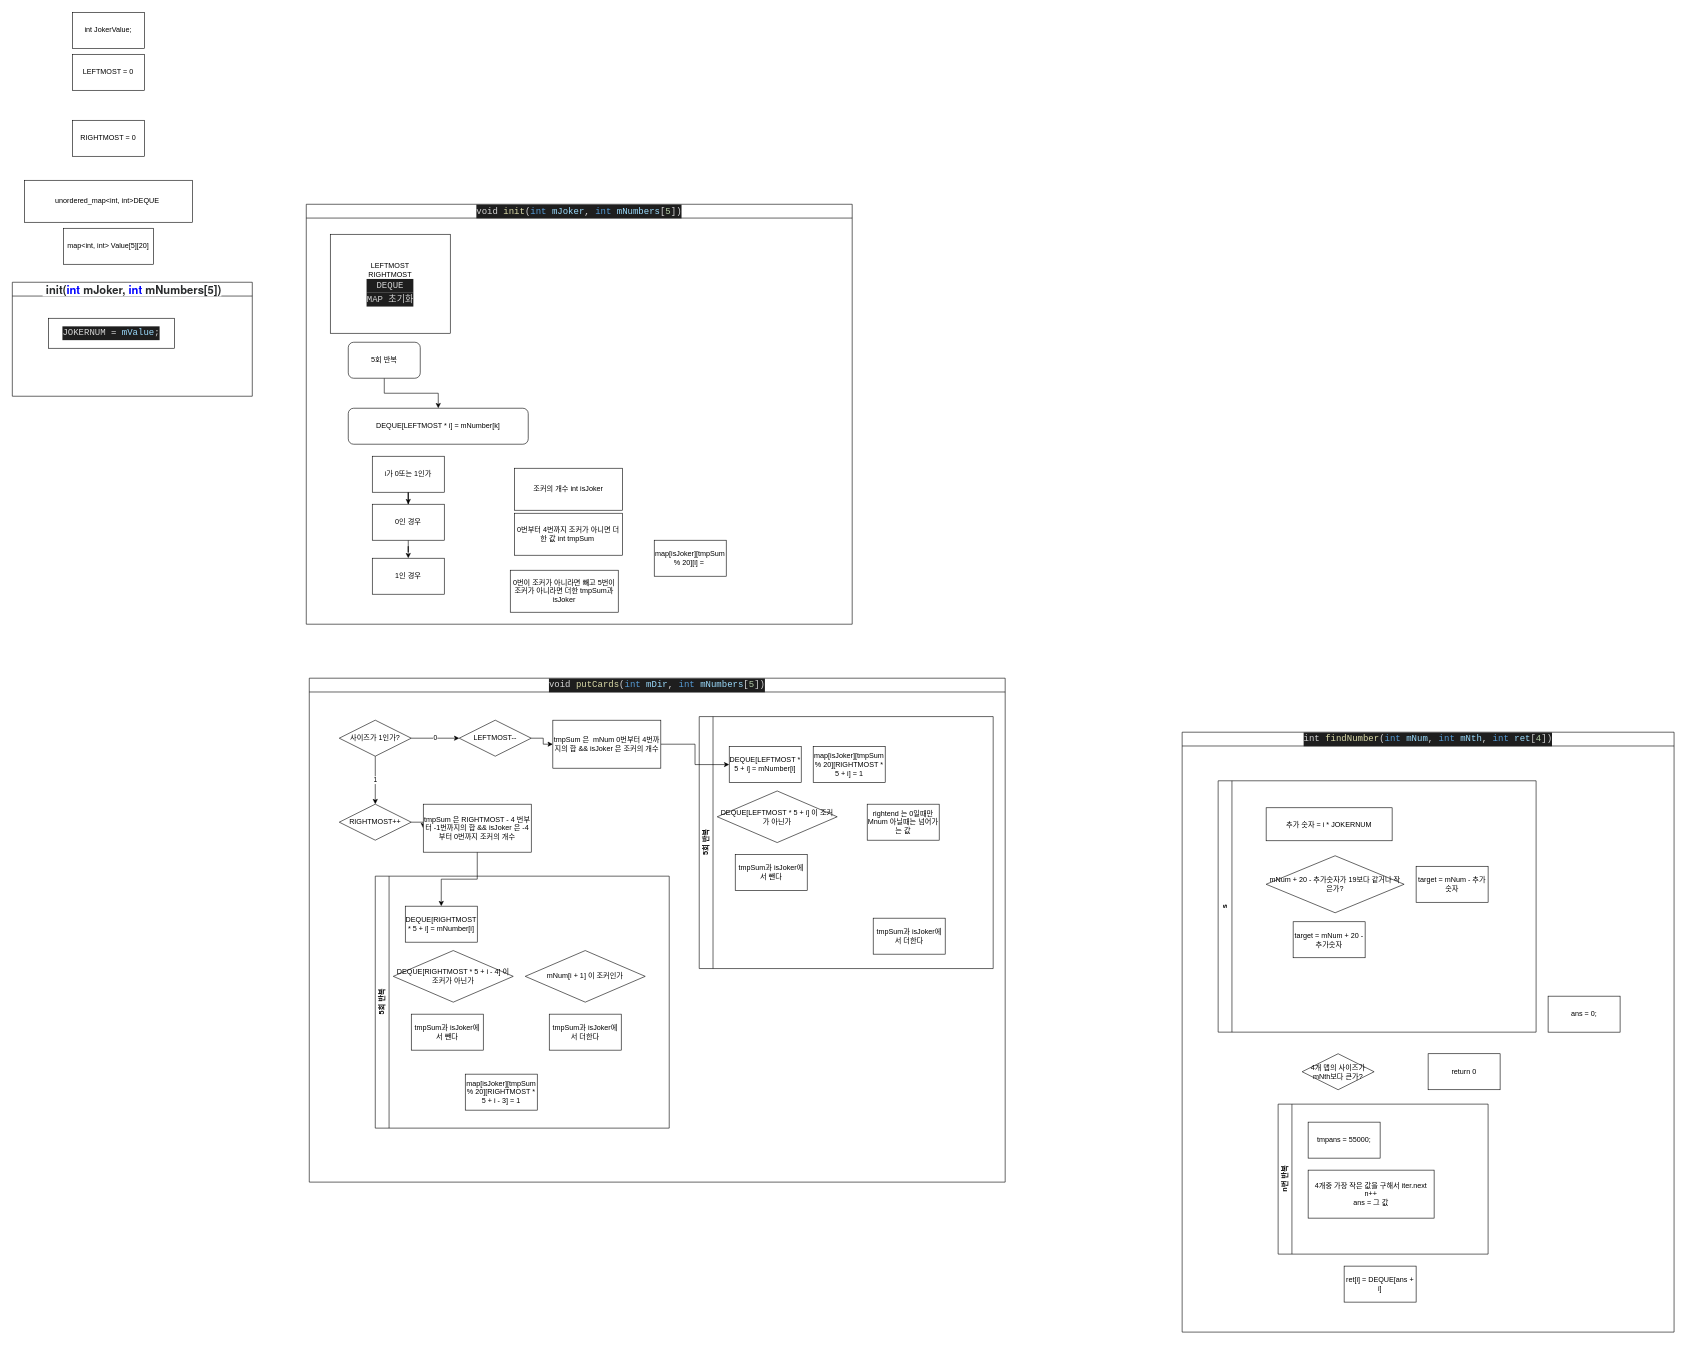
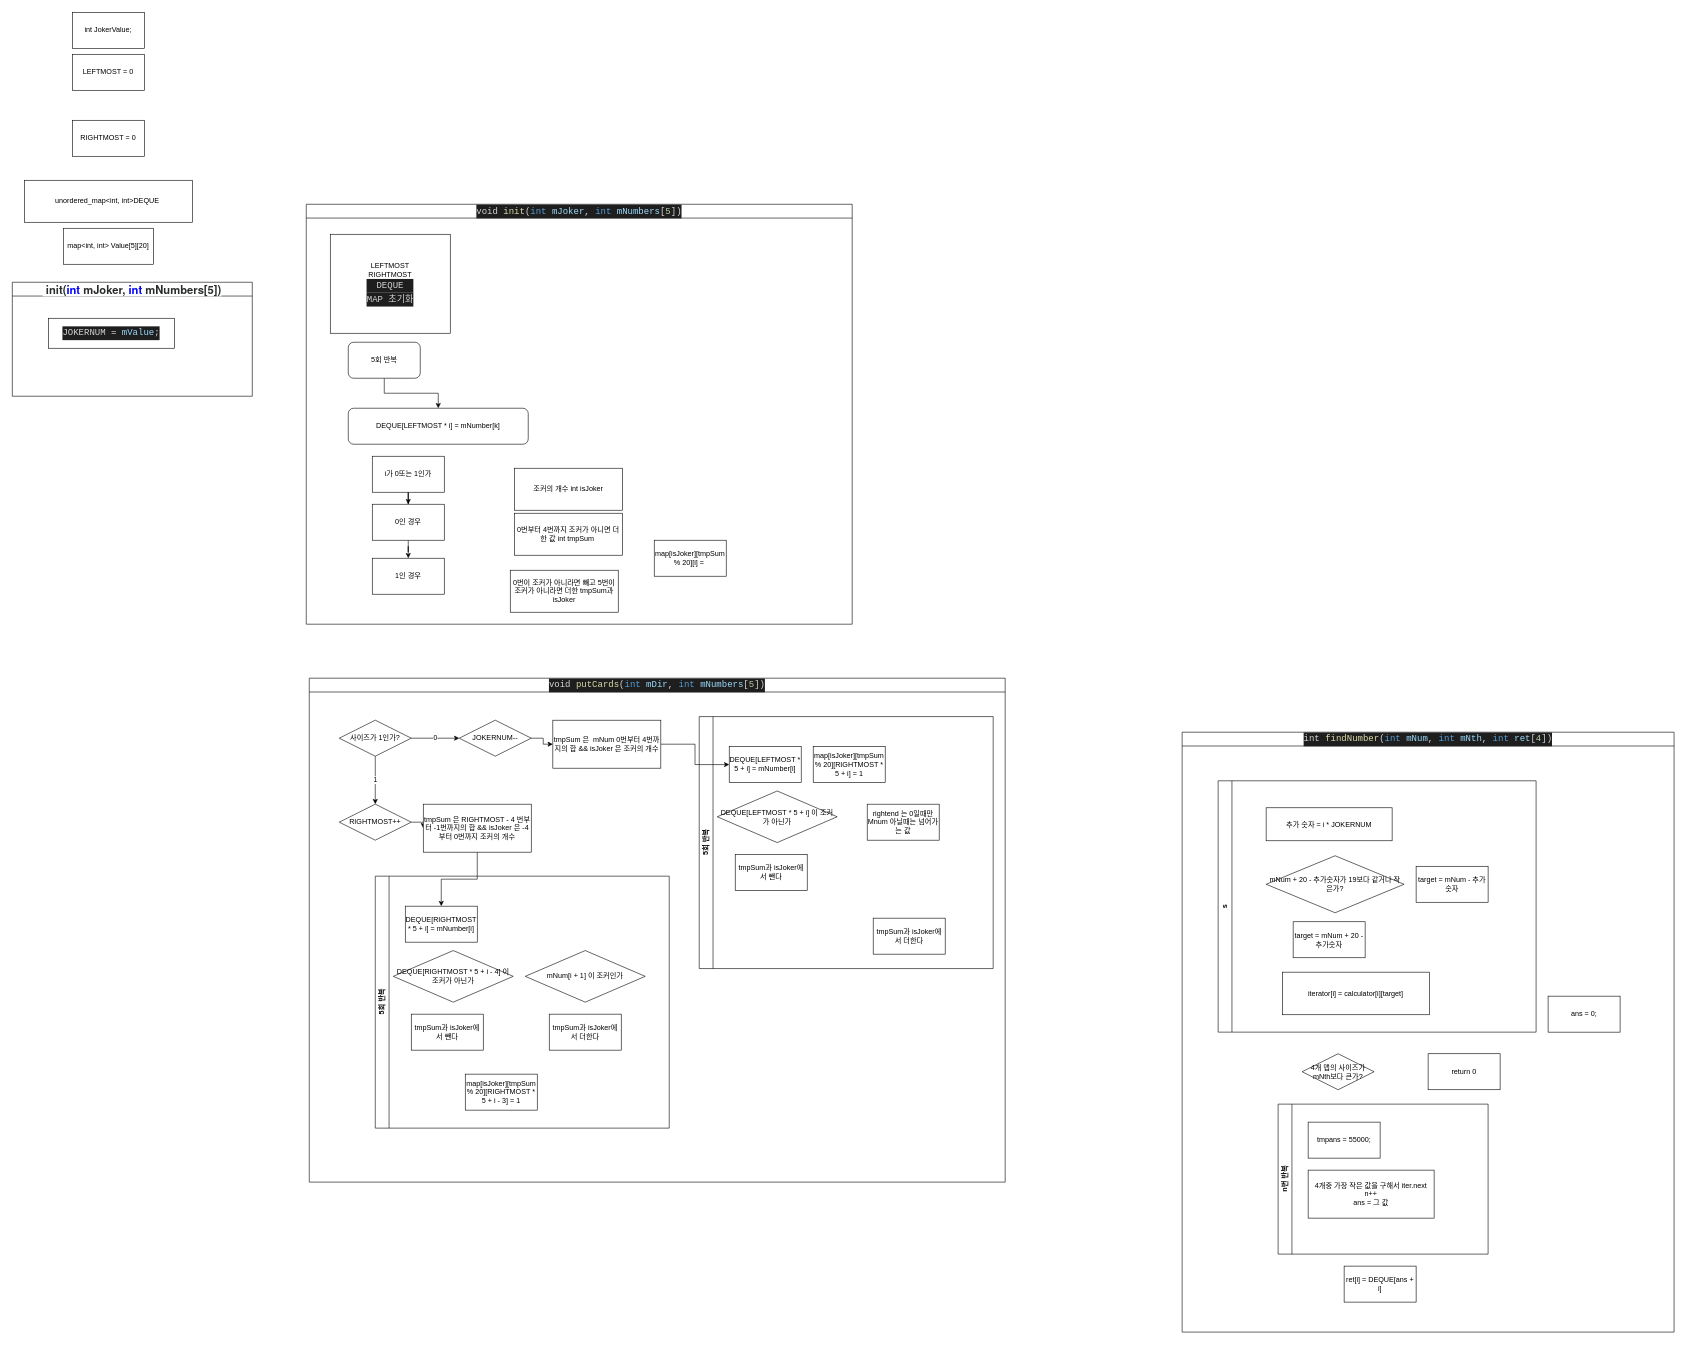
(495, 738) -> (495, 738)
none -> (1356, 994)
